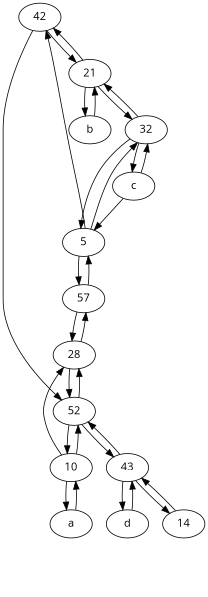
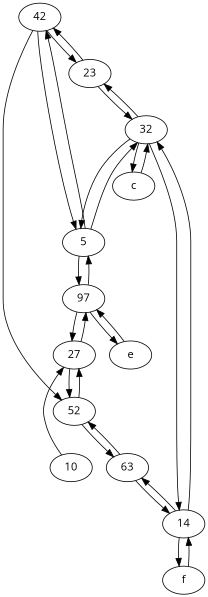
(90, 74) -> (90, 74)
(90, 130) -> none
(111, 211) -> (52, 127)
(84, 299) -> (84, 299)
none -> (177, 321)
none -> (191, 327)
(74, 355) -> (74, 355)
none -> (131, 355)
(68, 435) -> none
(78, 444) -> none
(127, 468) -> (127, 468)
(71, 524) -> none
(127, 524) -> none
none -> (184, 580)
